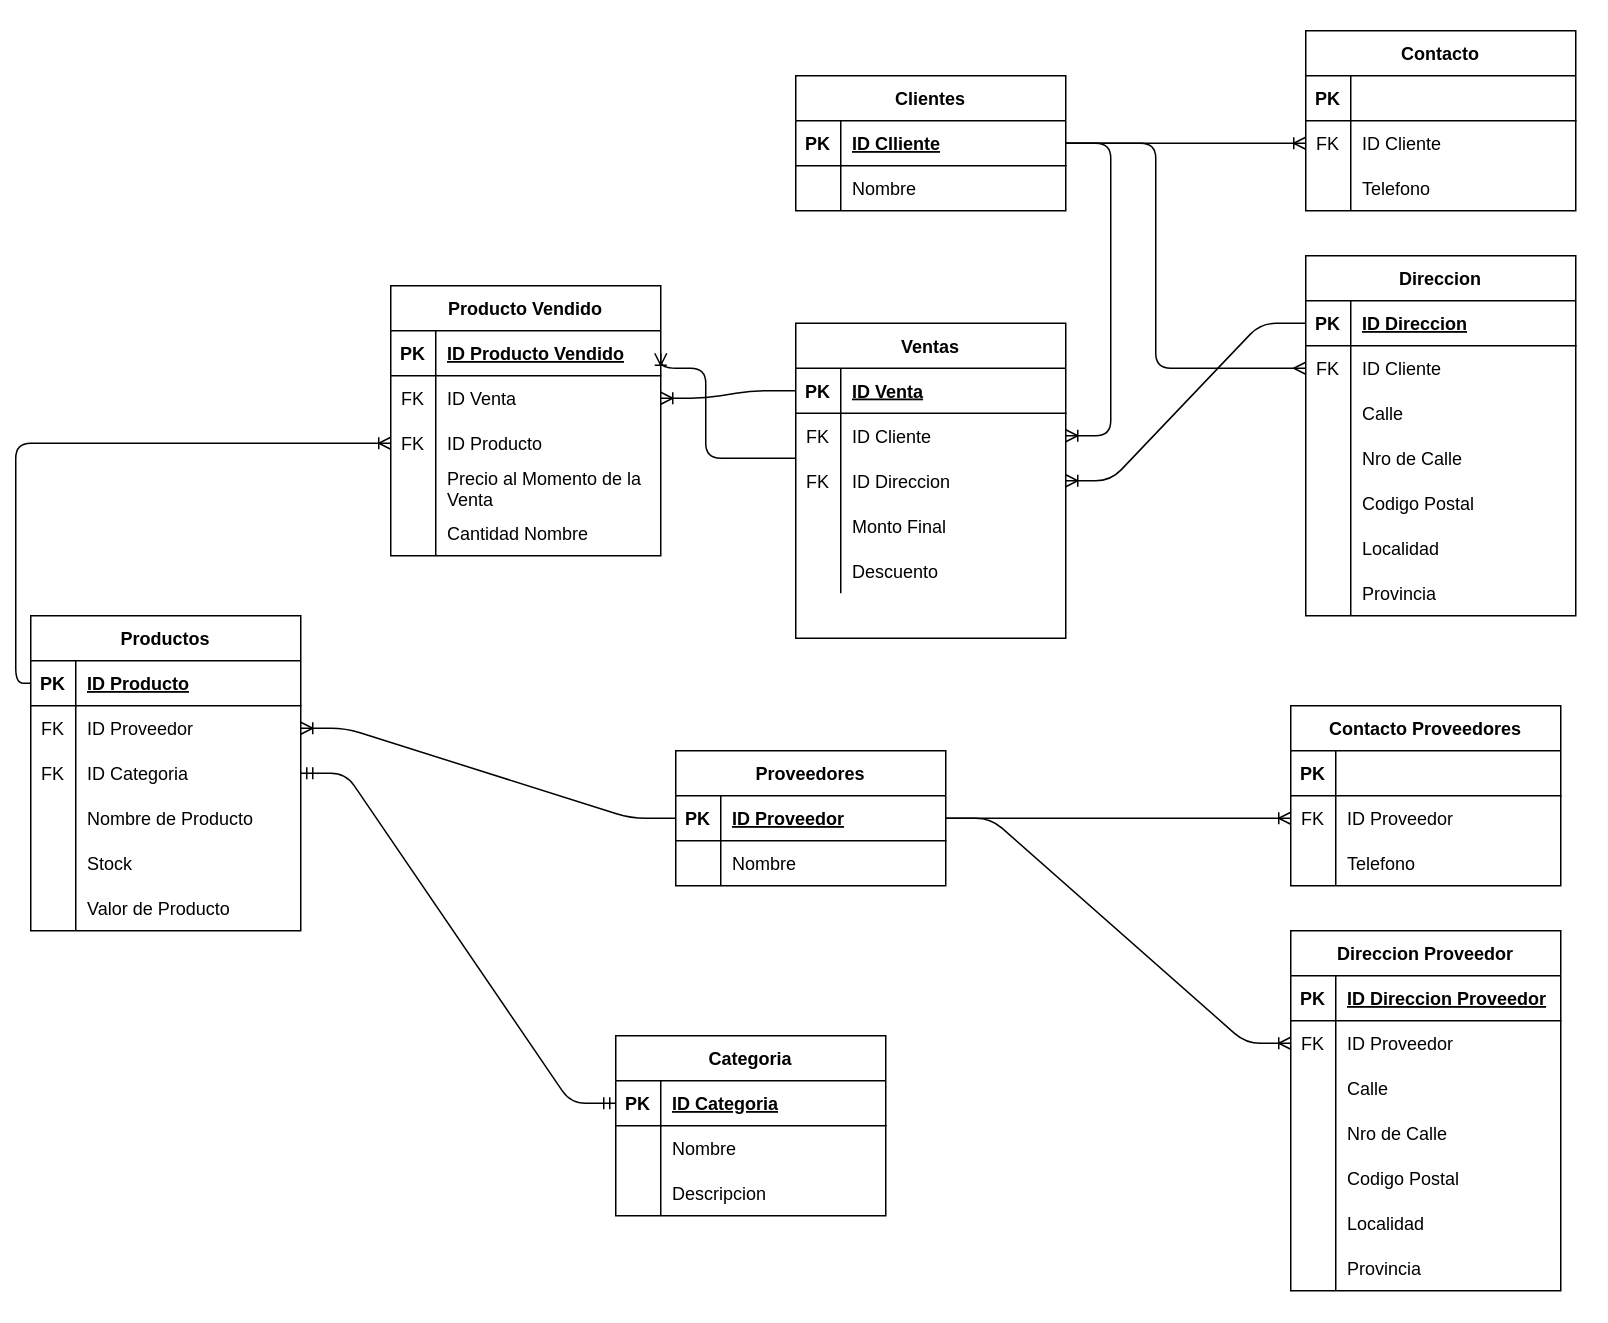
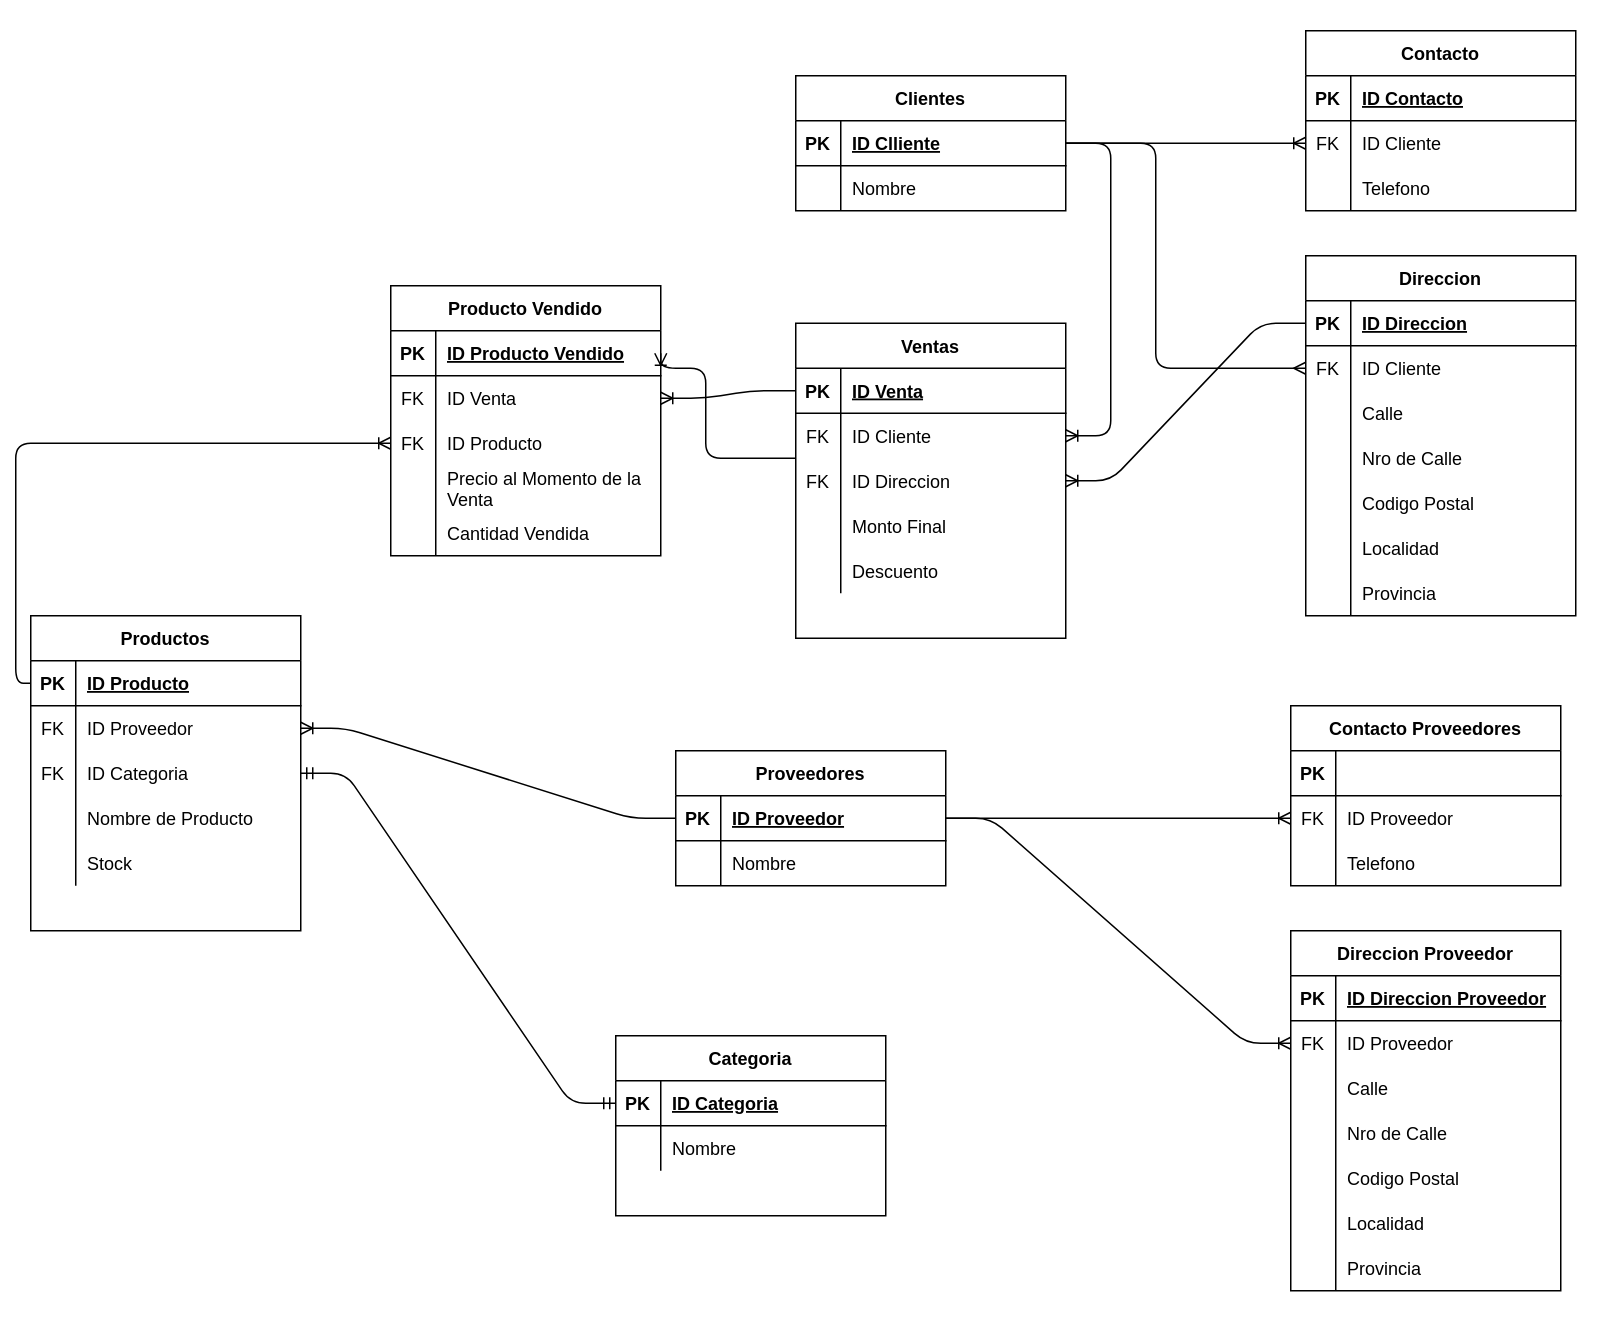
none -> (1463, 98)
(518, 534) -> (521, 534)
(188, 908) -> none
(773, 1193) -> none
